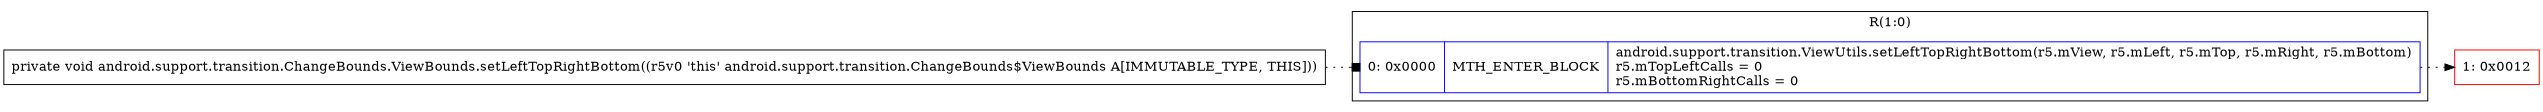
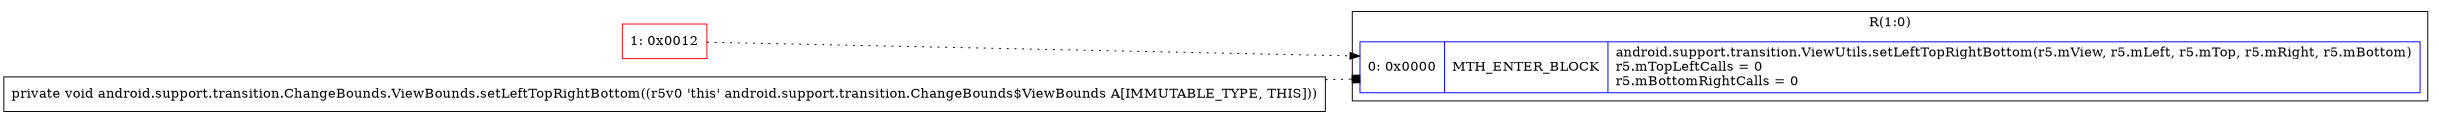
(2434, 67) -> (1028, 49)
